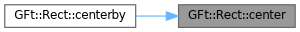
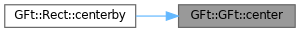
(237, 16) -> (237, 16)
